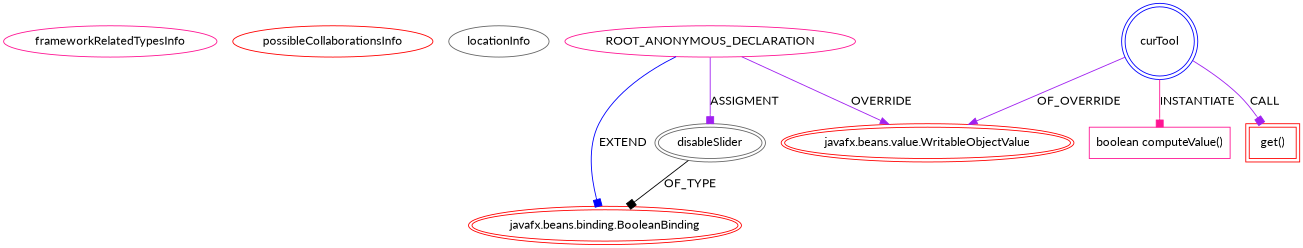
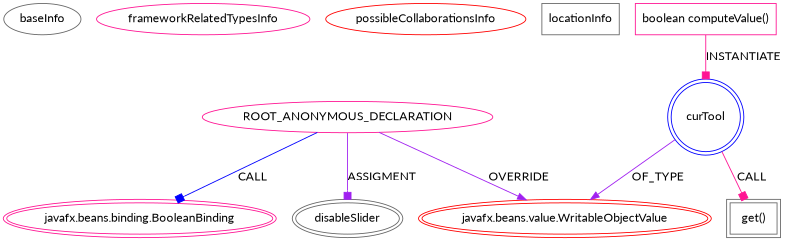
none -> (42, 19)
(499, 41) -> (581, 19)
(1228, 85) -> (731, 172)
(1160, 99) -> (706, 53)
(1079, 102) -> (658, 177)
(623, 143) -> (253, 177)
(1273, 143) -> (754, 218)
(662, 181) -> none
(605, 225) -> (140, 218)
